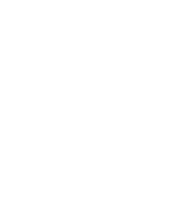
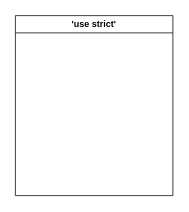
none -> (94, 105)
